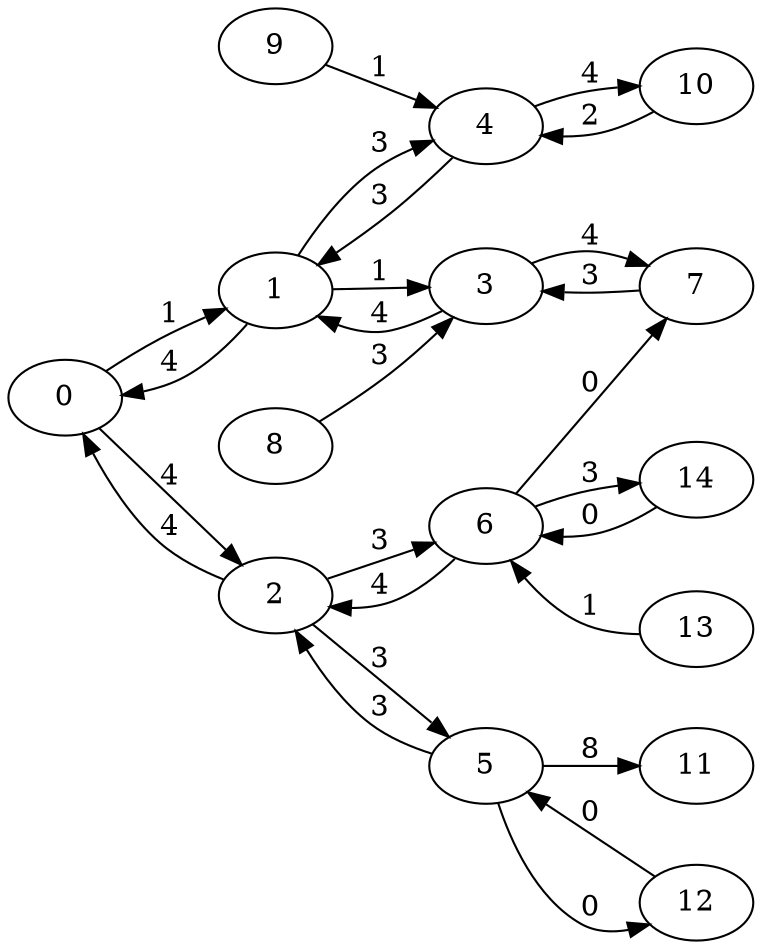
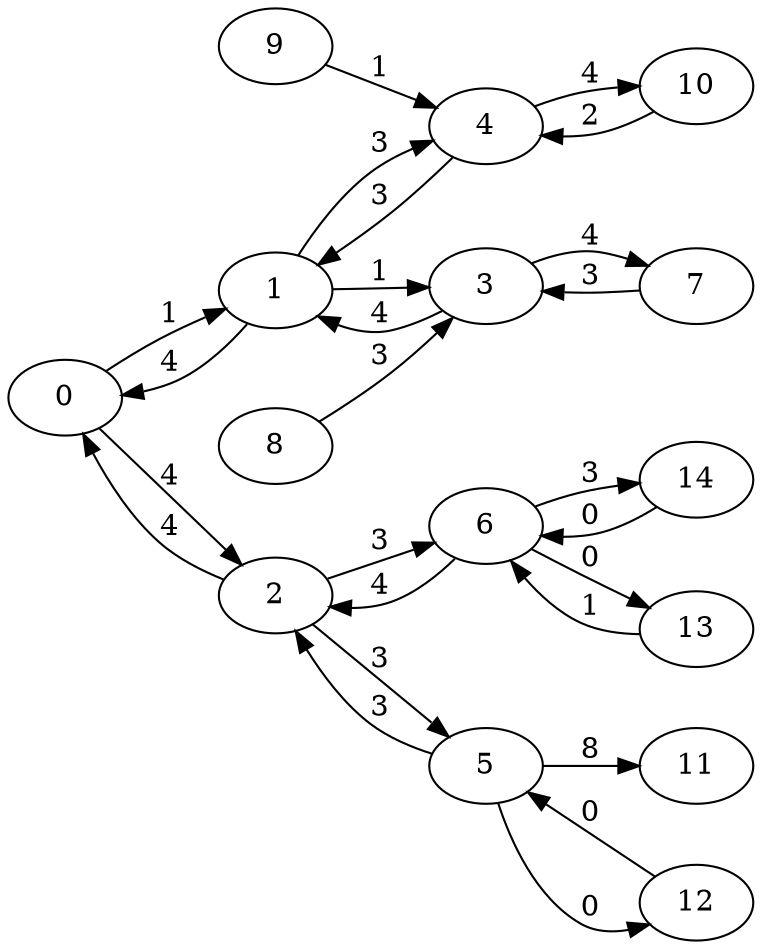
(584, 414) -> (581, 574)
